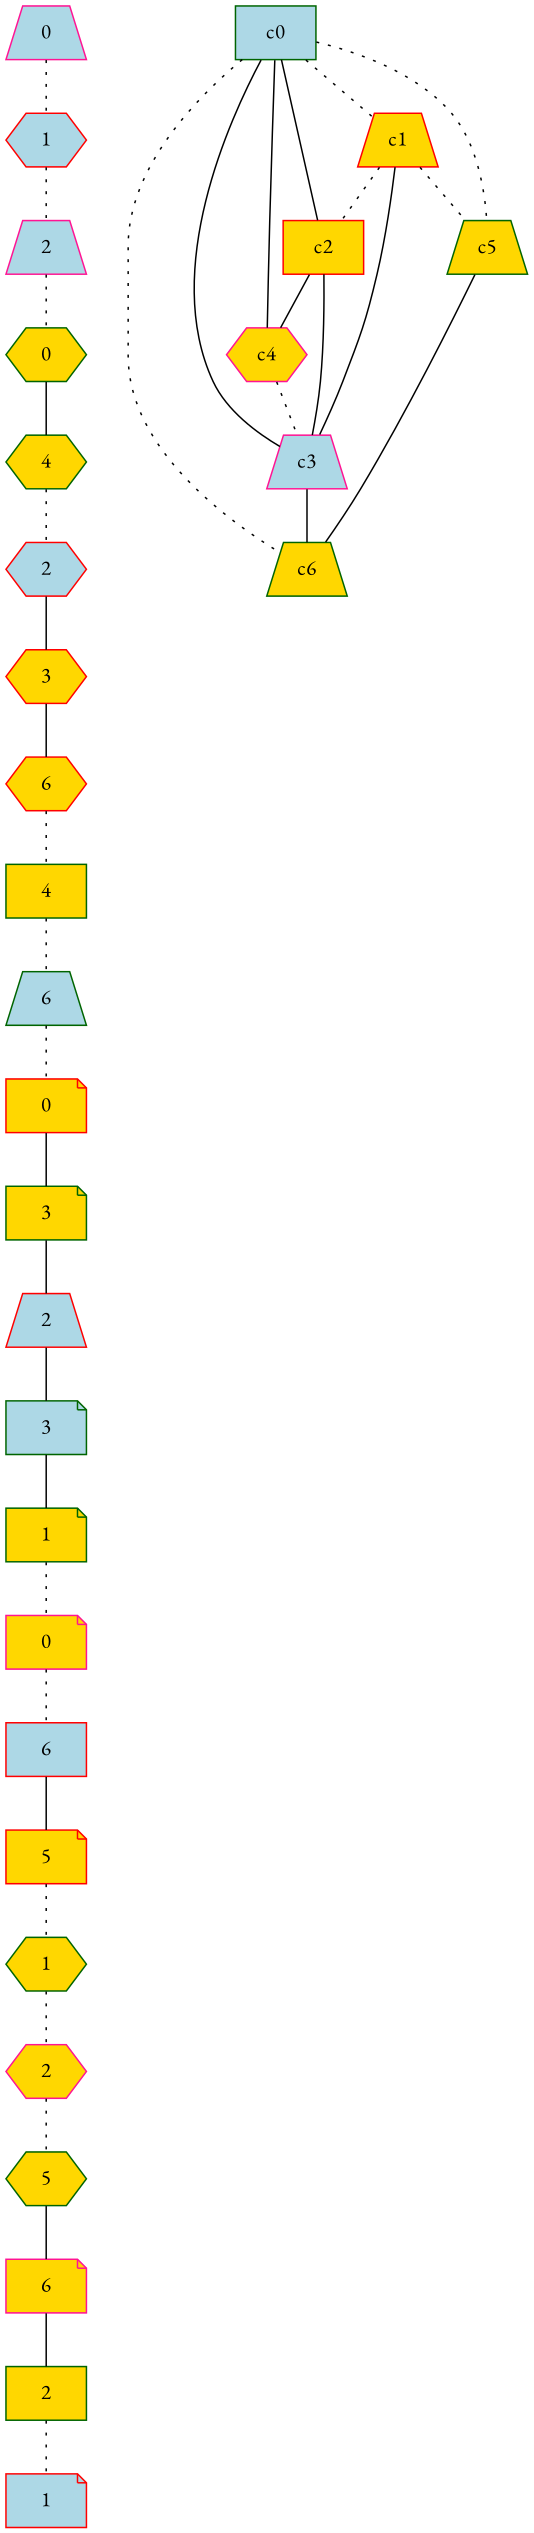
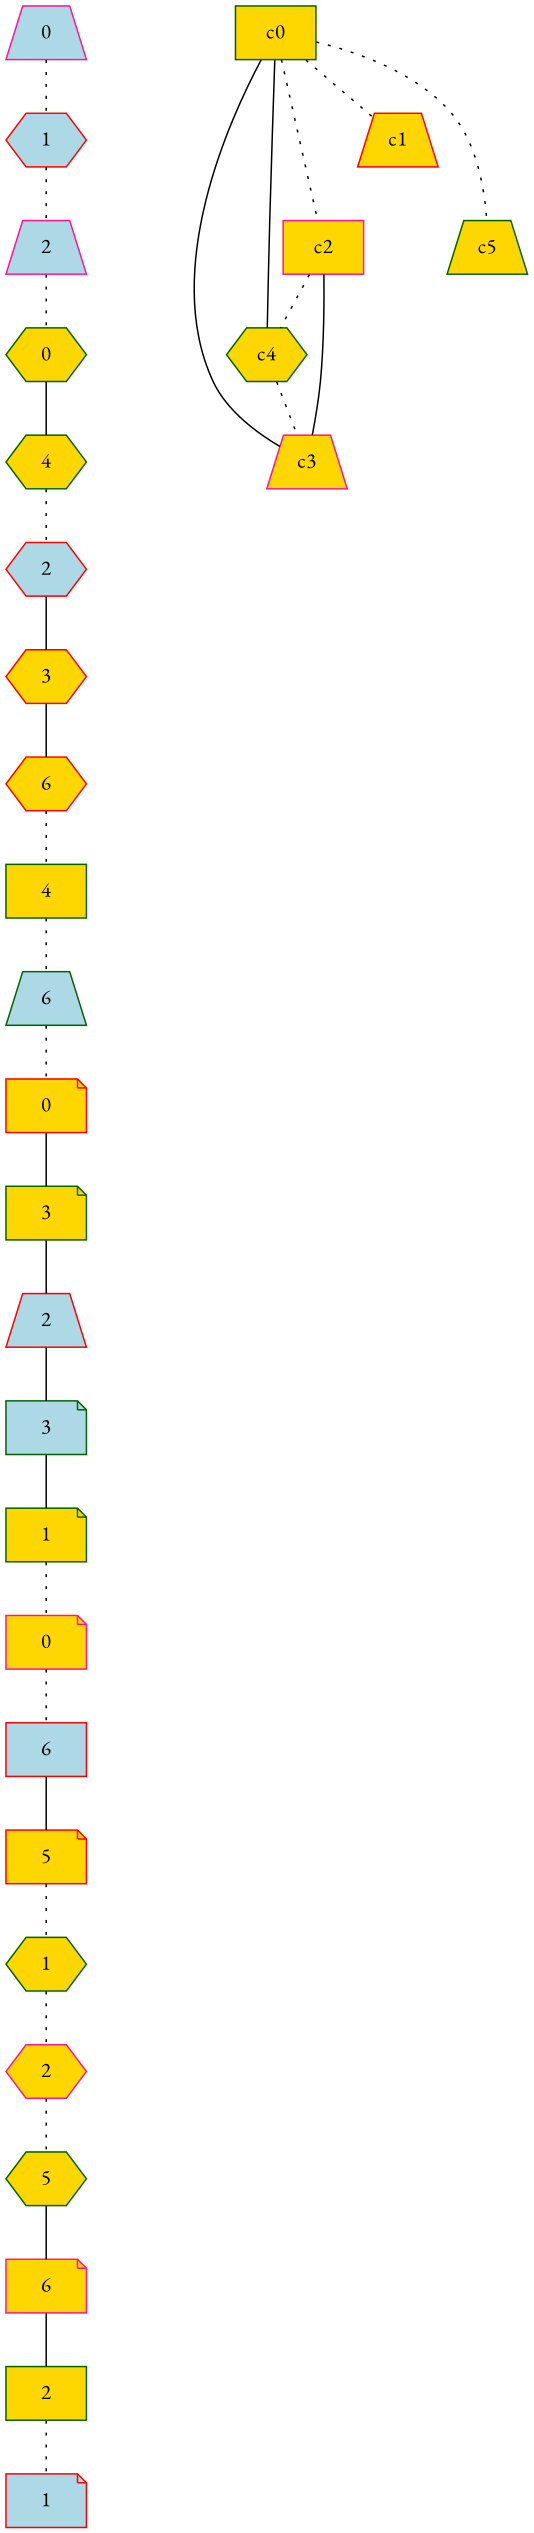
(276, 33) -> (276, 33)
(300, 140) -> (300, 140)
(361, 194) -> none
(443, 194) -> none
(323, 247) -> (323, 247)
(295, 301) -> (295, 301)
(370, 304) -> none
(267, 355) -> (267, 355)
(307, 462) -> (307, 462)
(307, 569) -> none
